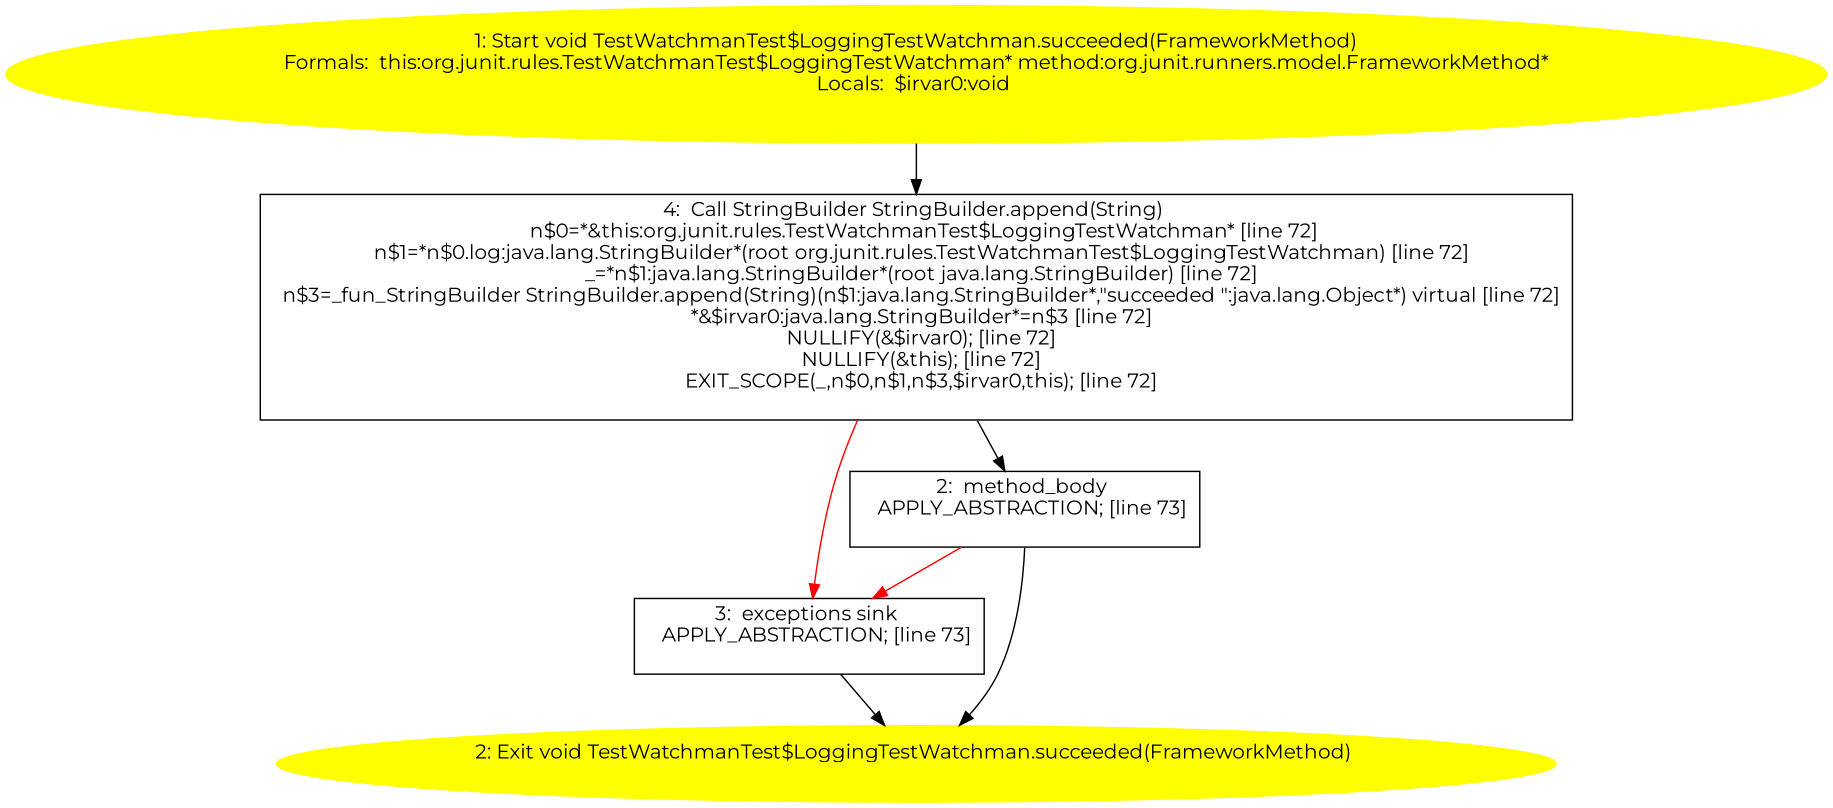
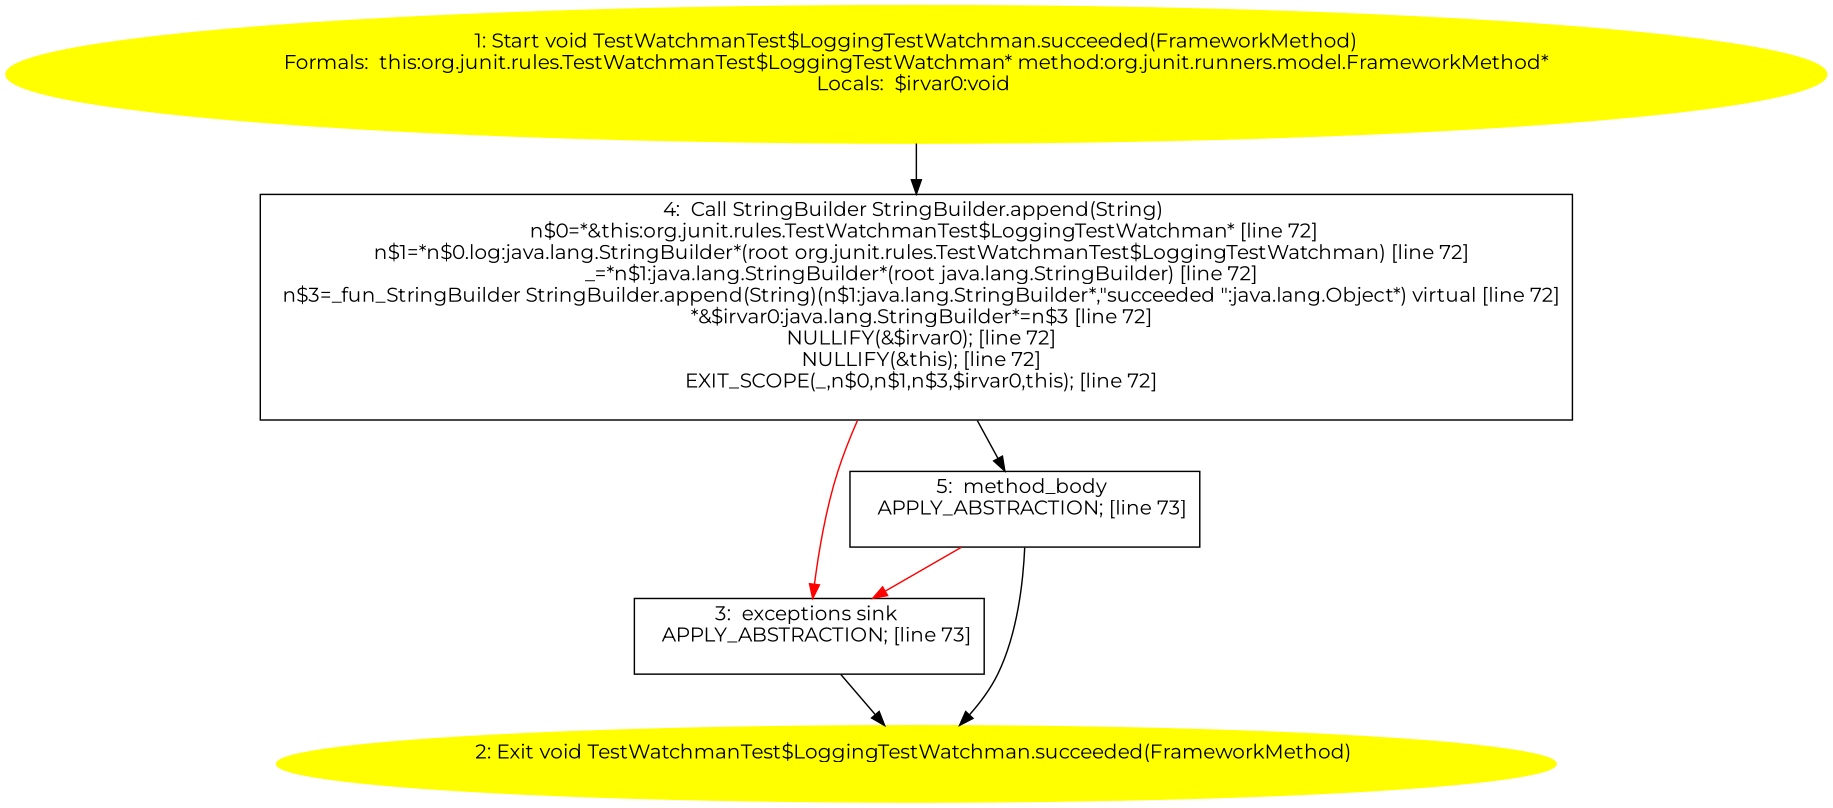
(1025, 509) -> (1025, 509)
